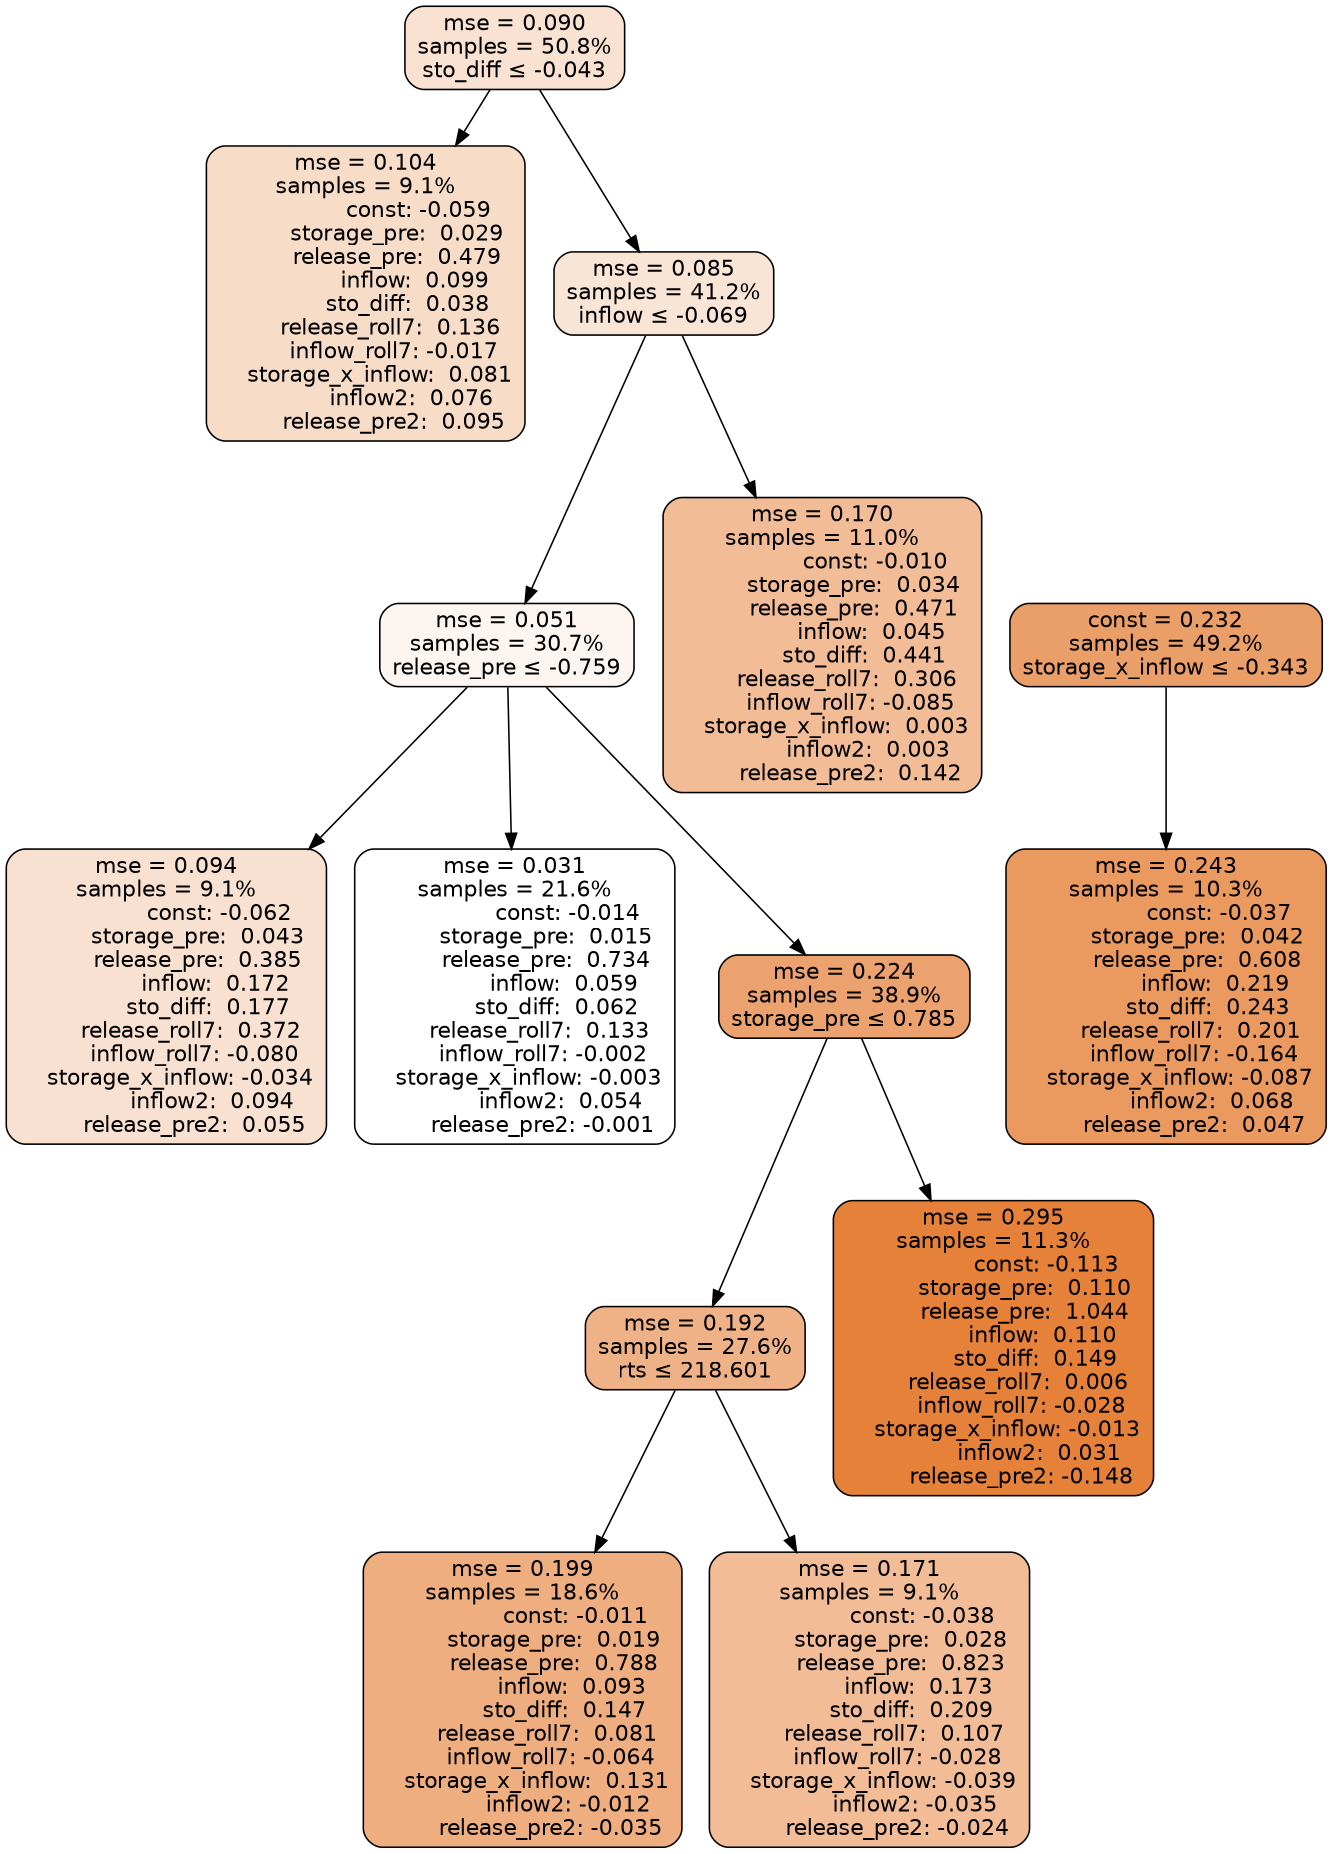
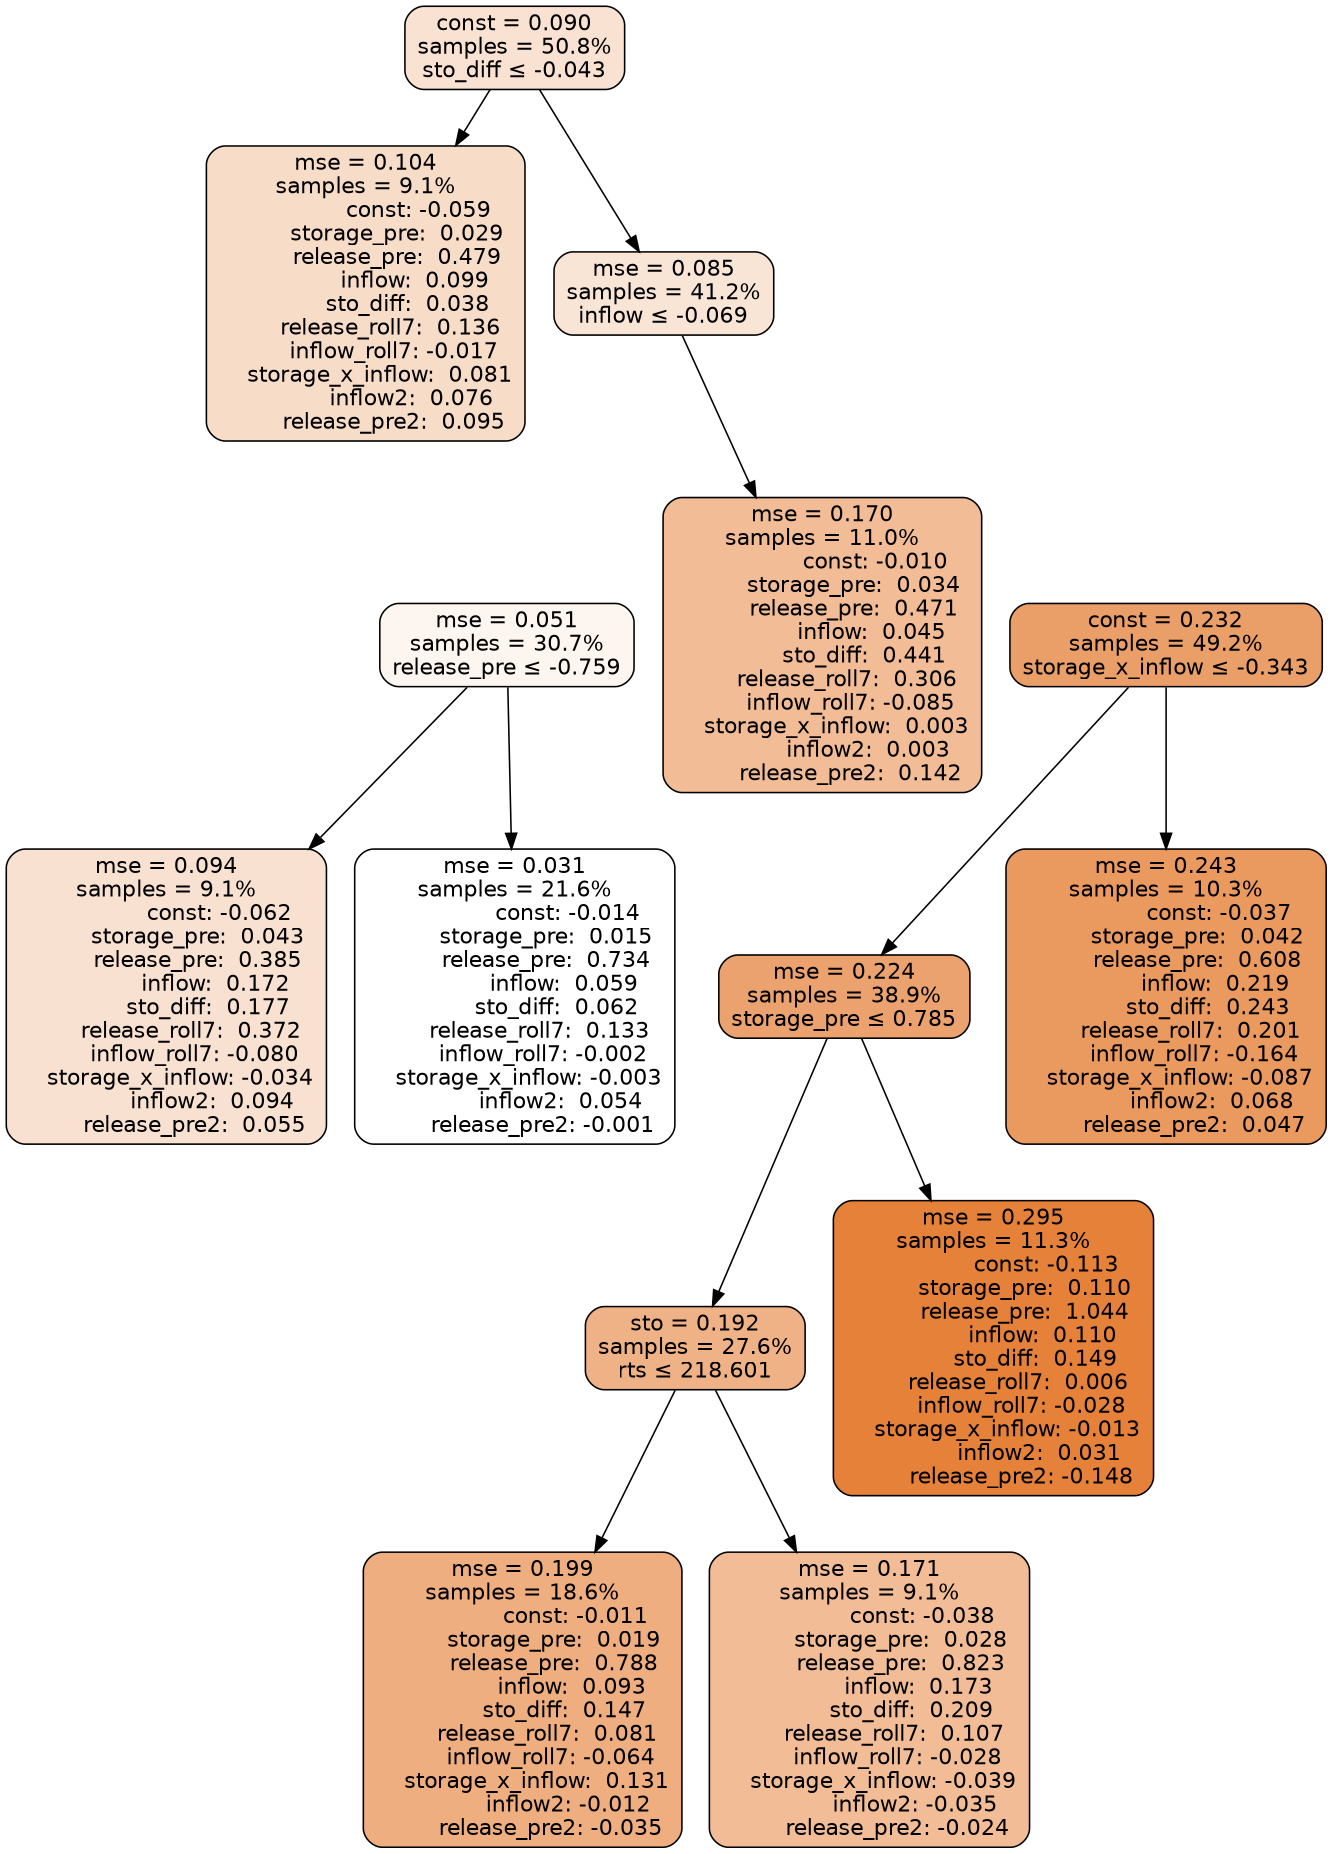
(515, 48) -> (515, 48)
(589, 462) -> none
(670, 815) -> (1010, 815)
(695, 1348) -> (695, 1348)
